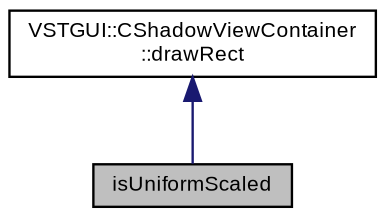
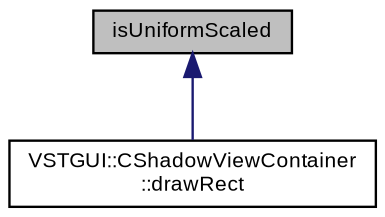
(193, 132) -> (193, 109)
